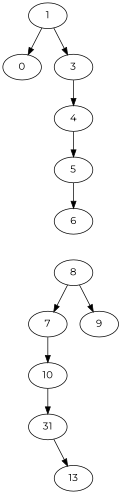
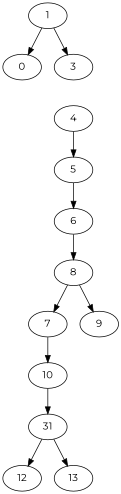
(74, 89) -> none
none -> (74, 244)
none -> (22, 478)
